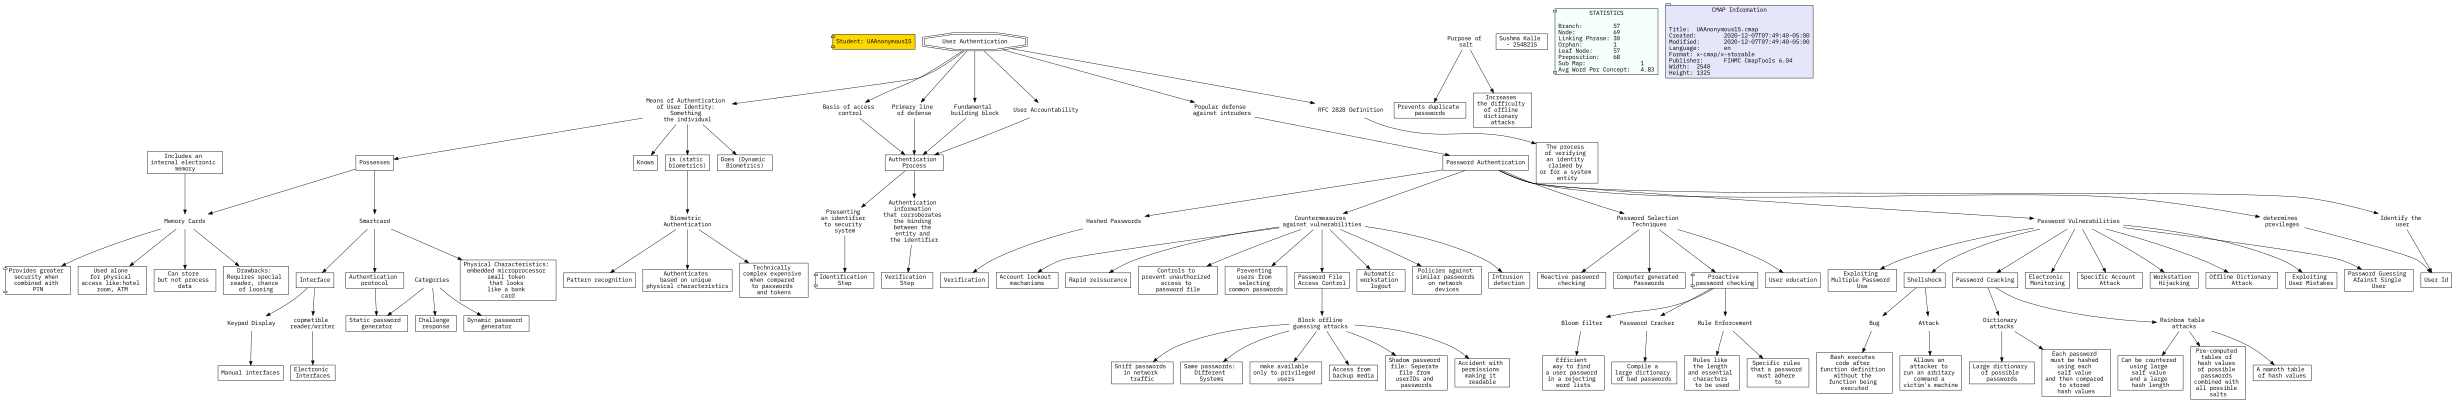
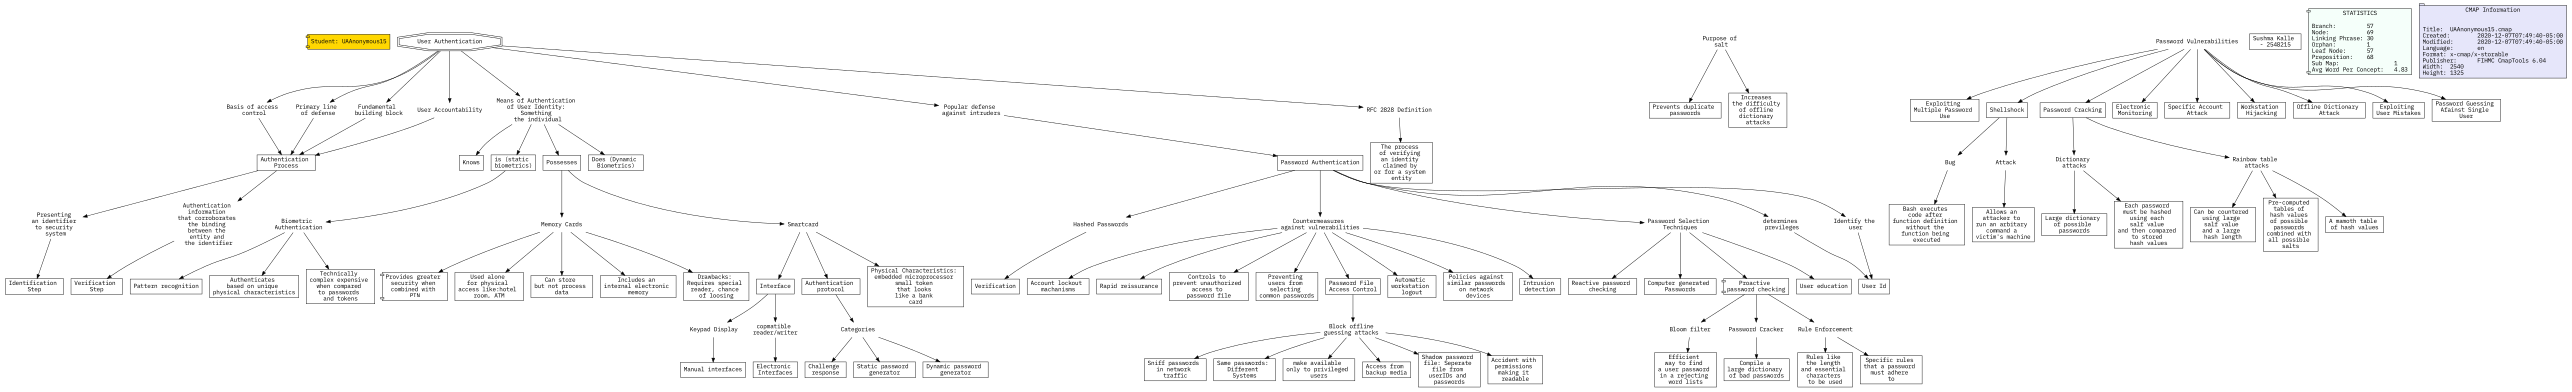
(185, 192) -> (596, 252)
(1763, 201) -> none
(845, 280) -> (34, 287)
(376, 300) -> (843, 307)
